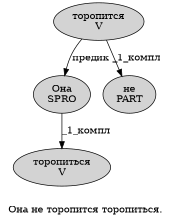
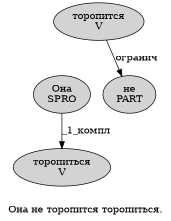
(72, 53) -> none
(137, 58) -> (137, 58)
